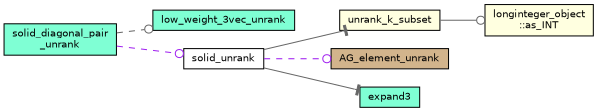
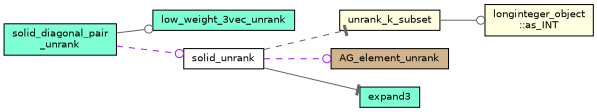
(131, 31) -> (131, 31)
(303, 40) -> (303, 40)
